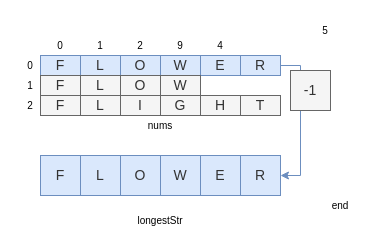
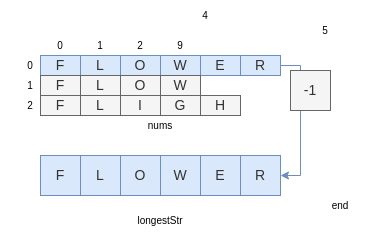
(221, 46) -> (206, 16)
(261, 106) -> none
